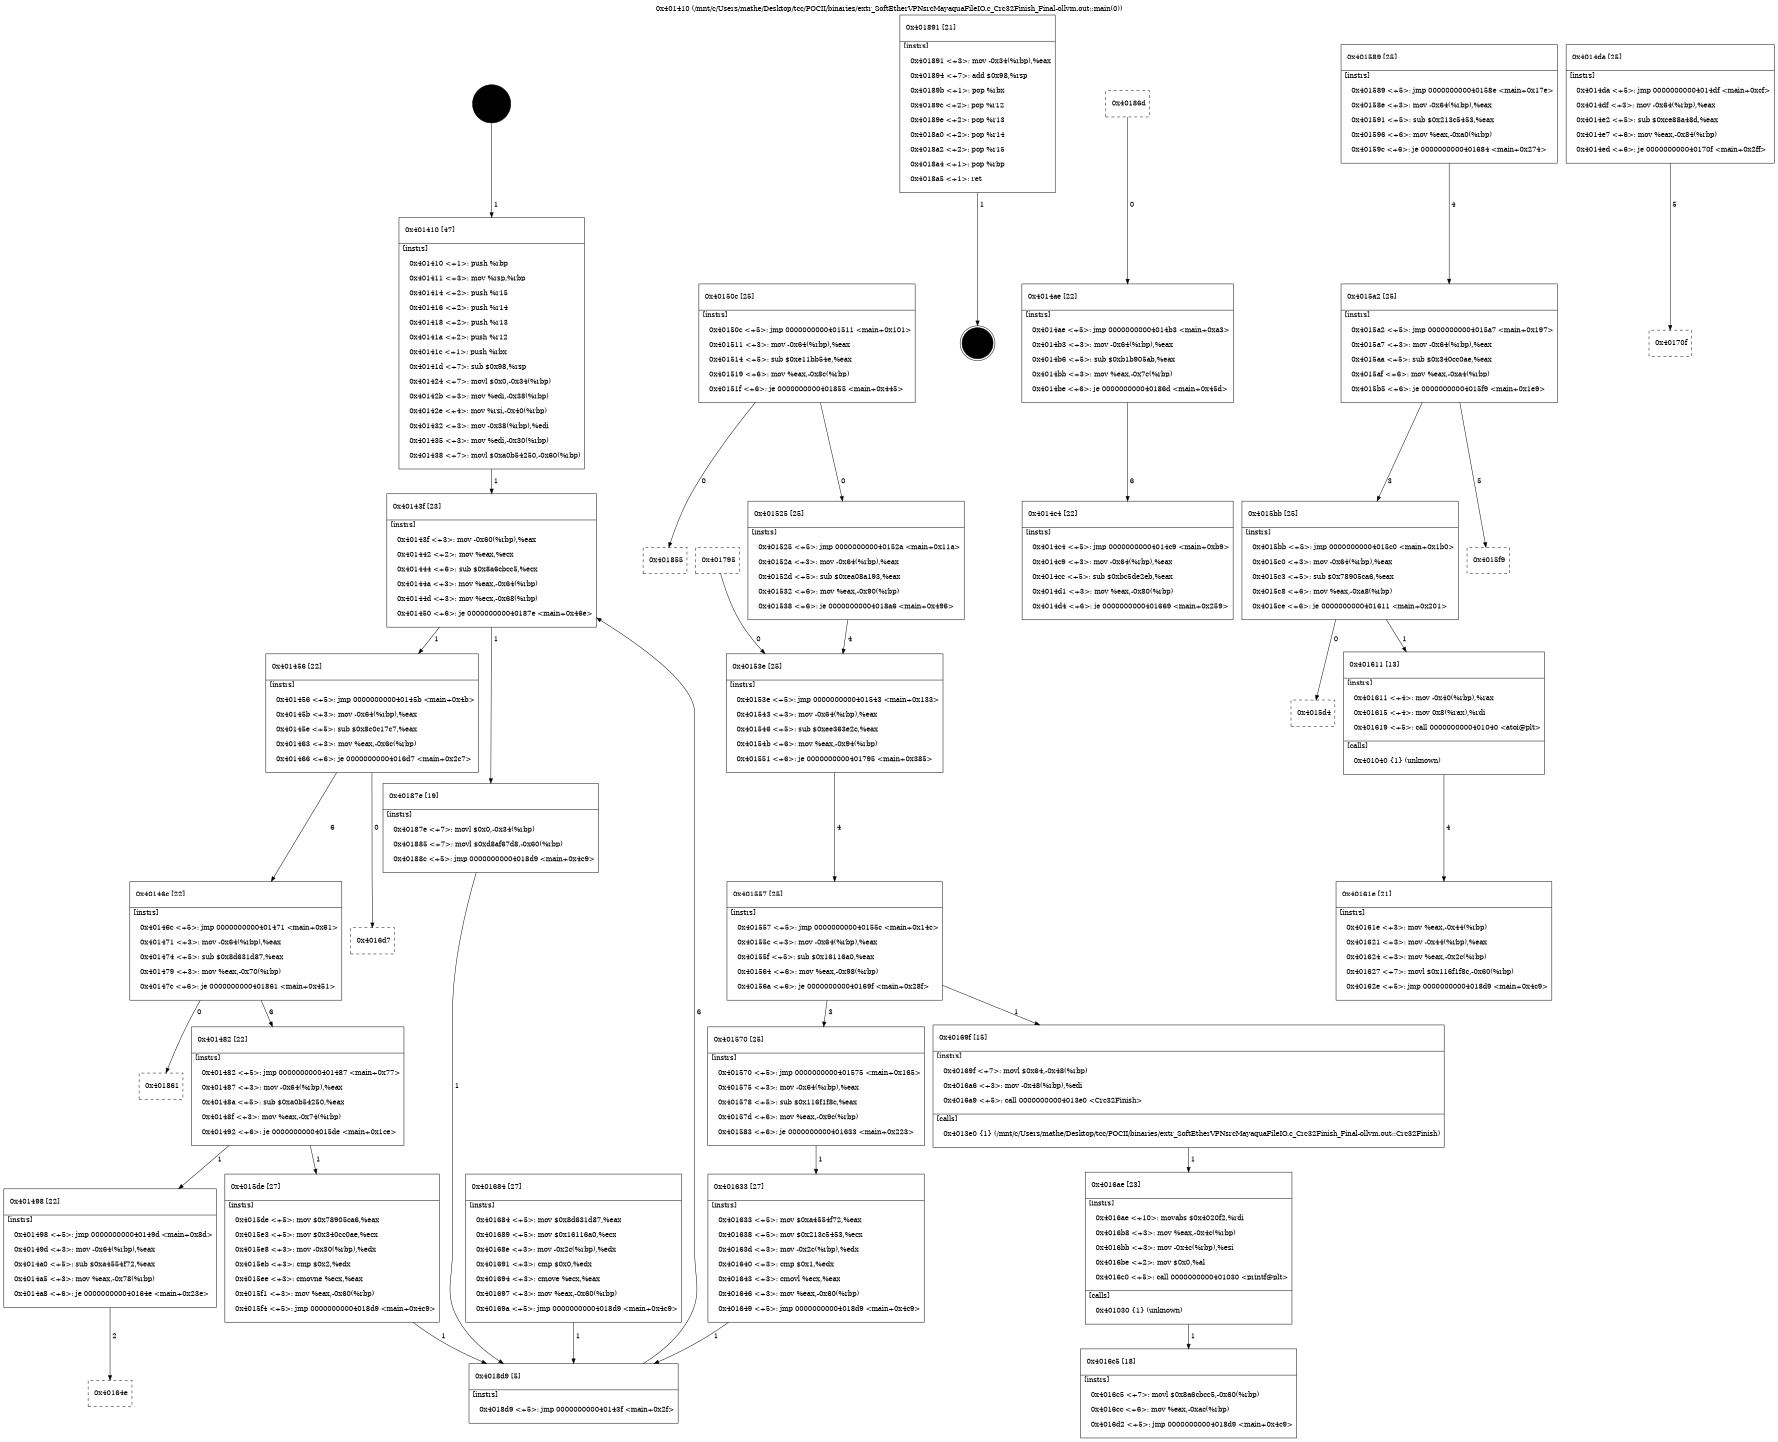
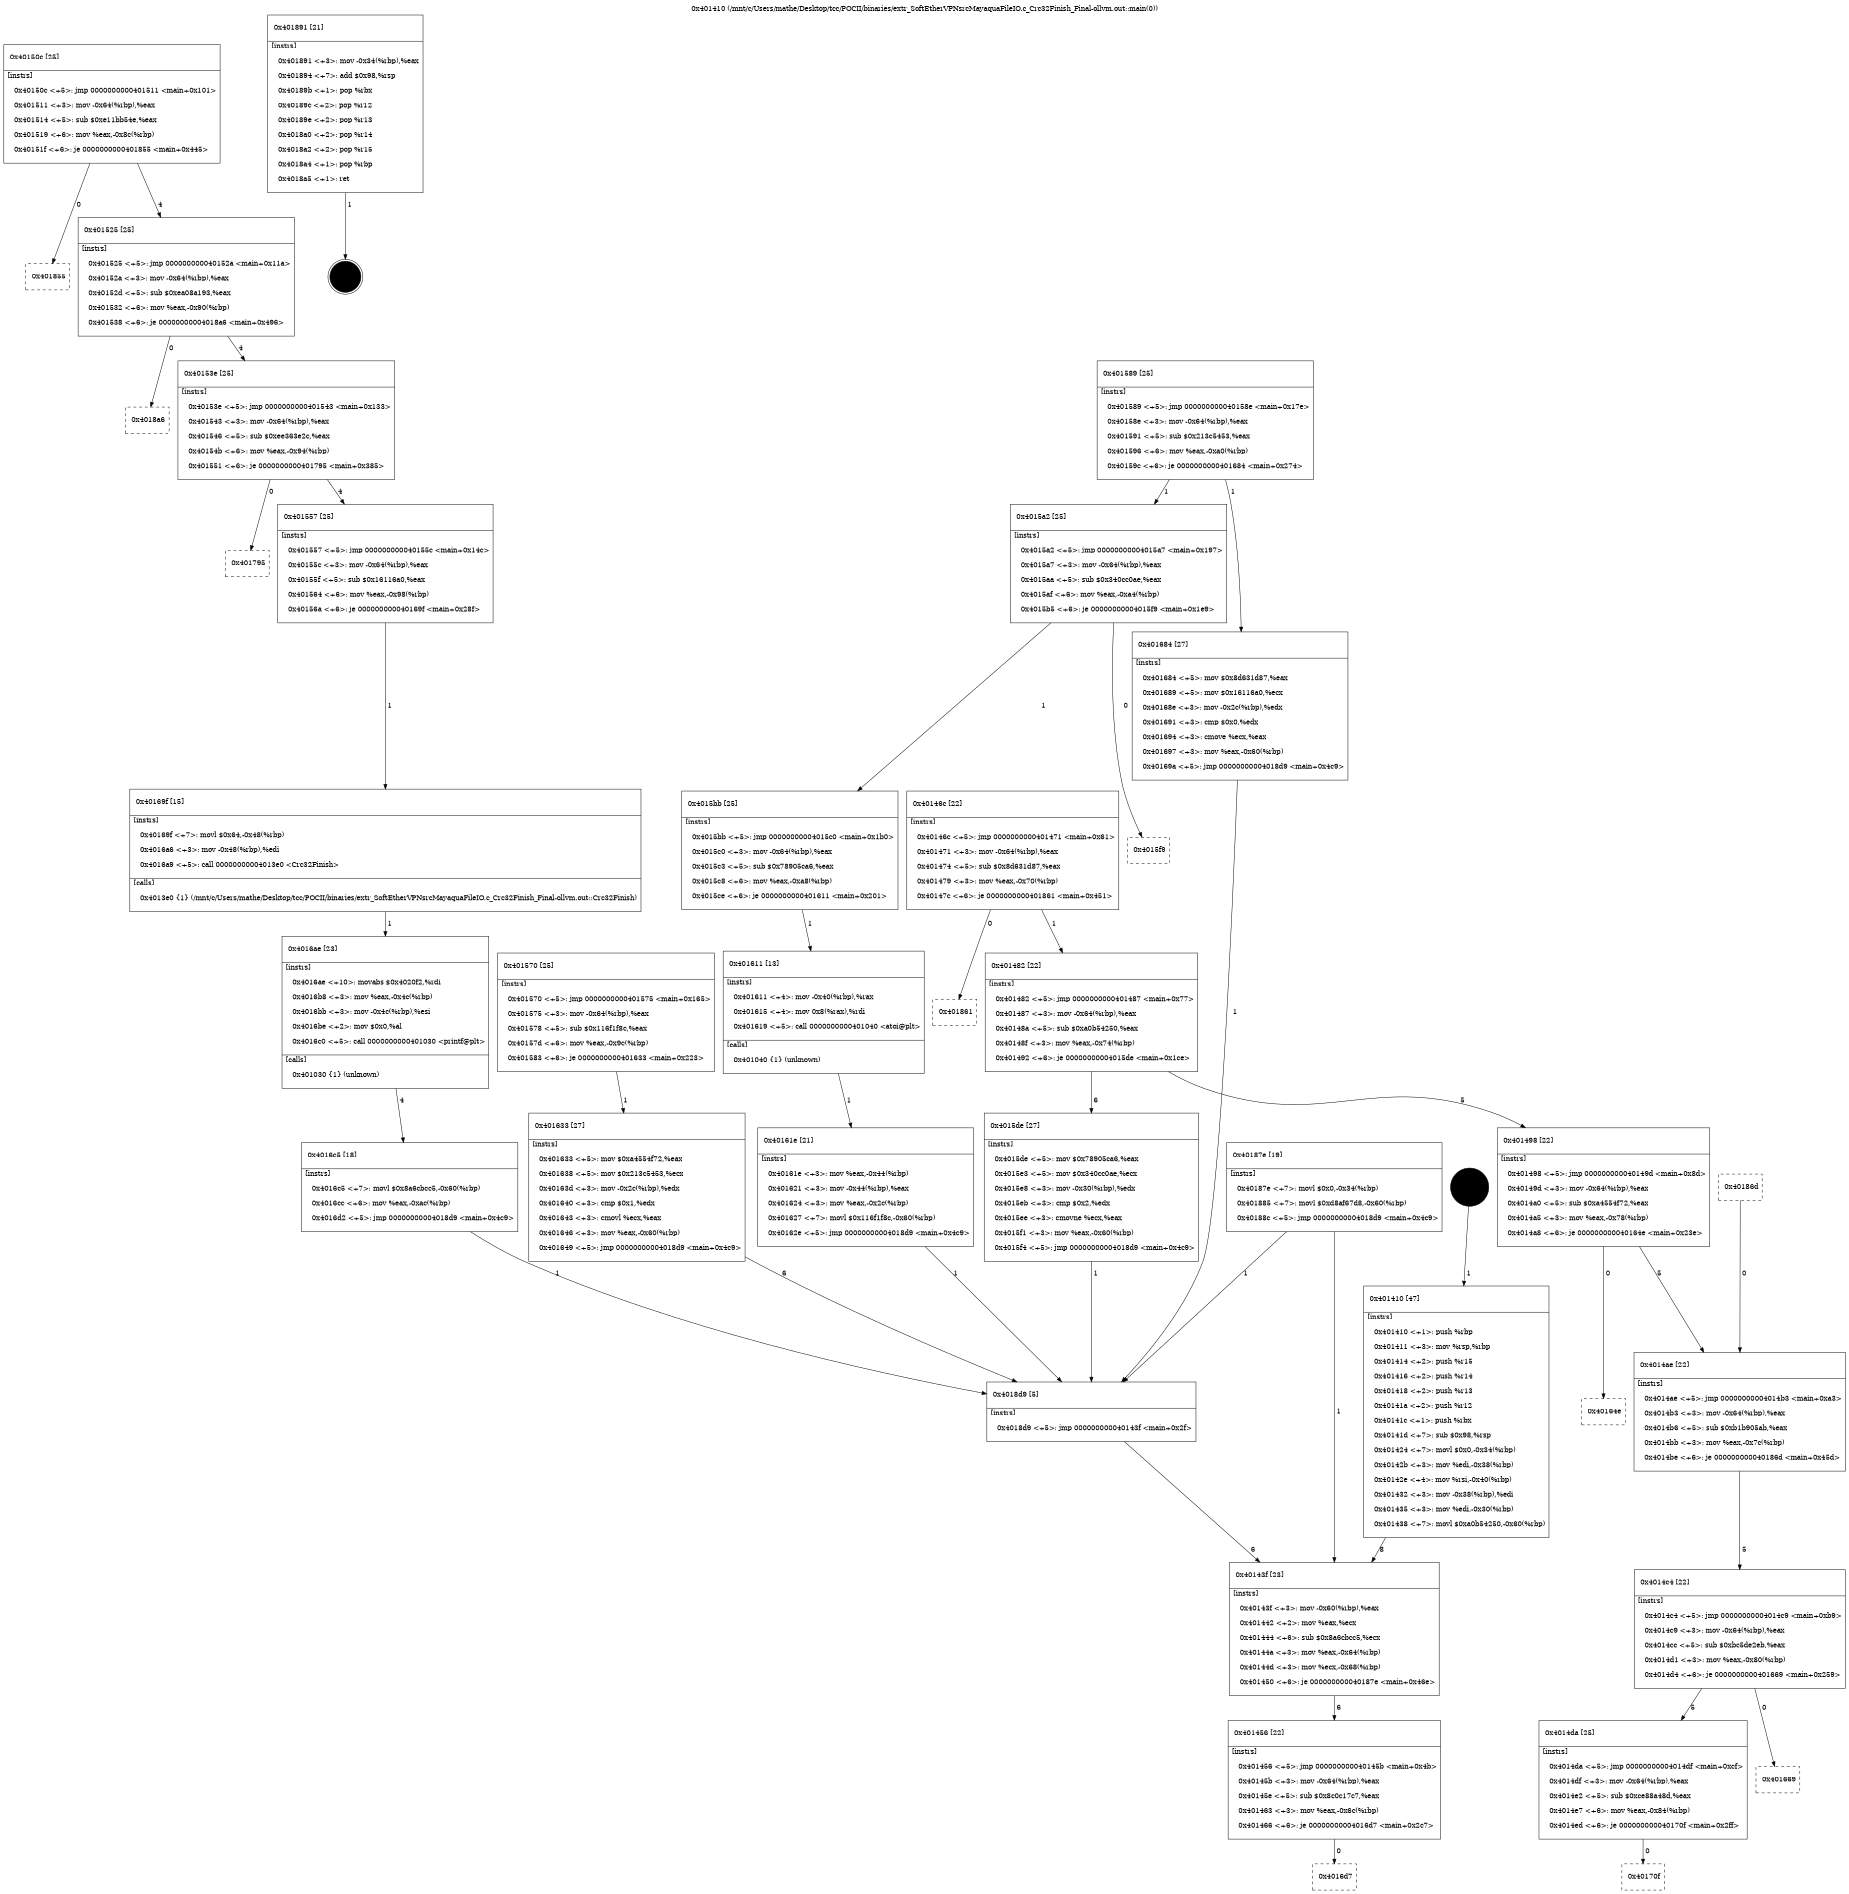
(1453, 205) -> (1165, 492)
(1674, 205) -> (1646, 1851)
none -> (147, 420)
(495, 481) -> (1381, 1550)
(842, 481) -> (159, 205)
(1131, 481) -> (1743, 1550)
(1389, 481) -> (1042, 706)
(1478, 481) -> (1125, 706)
none -> (1237, 553)
(736, 615) -> (261, 513)
(435, 640) -> (1338, 1708)
(491, 703) -> (1334, 1395)
(1313, 713) -> none
(305, 825) -> none
(1447, 828) -> (848, 1101)
(826, 1011) -> none
(270, 1013) -> (1053, 924)
(219, 1160) -> (1462, 1101)
(317, 1160) -> (1095, 1101)
none -> (1670, 1297)
none -> (992, 1312)
none -> (720, 1331)
(113, 1337) -> (1607, 1274)
(715, 1337) -> (783, 1274)
(1192, 1337) -> (401, 1101)
none -> (1693, 1702)
none -> (1778, 1780)
